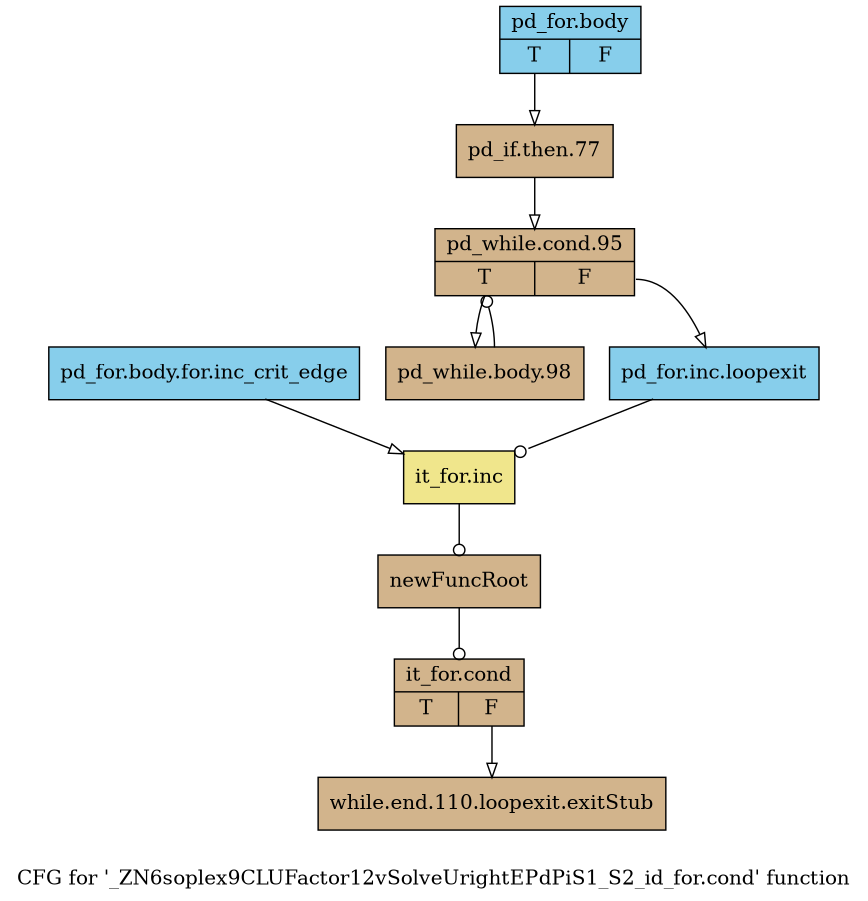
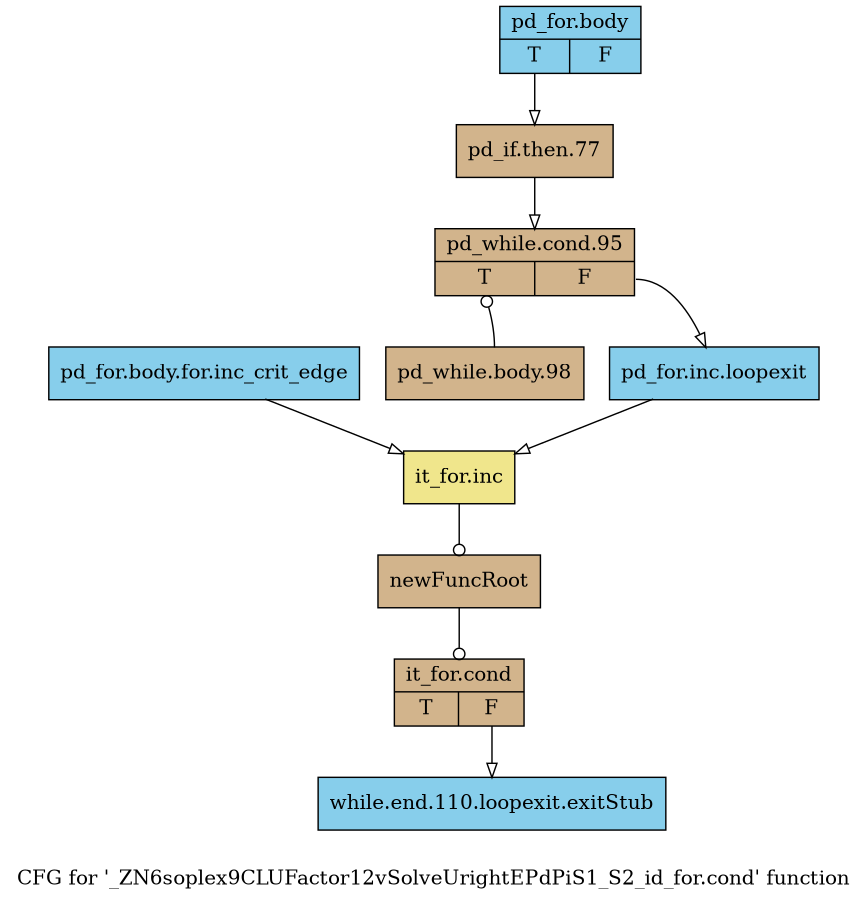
(479, 314) -> none
(591, 424) -> (591, 424)
(492, 804) -> (492, 804)
